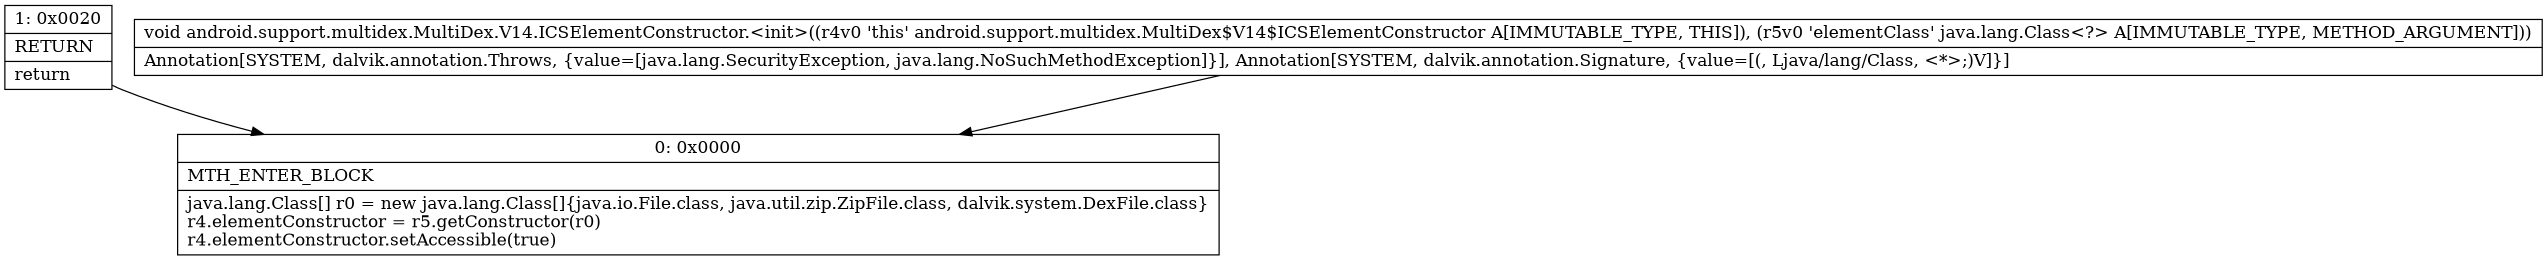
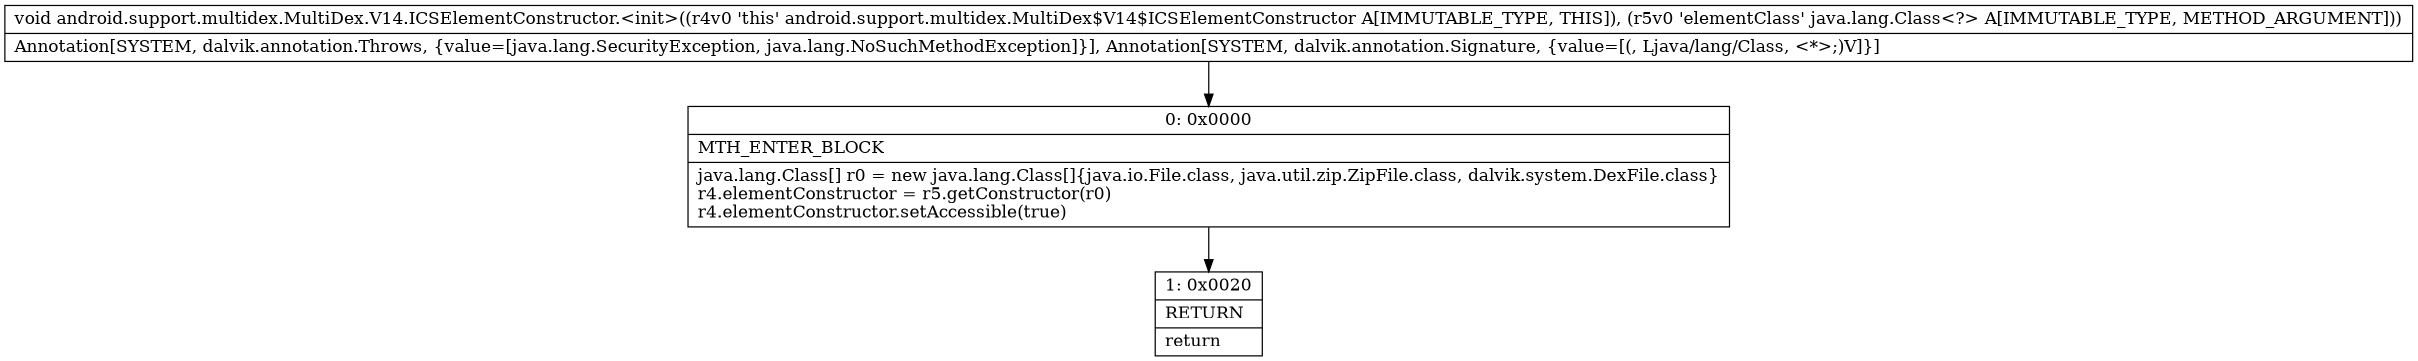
(181, 111) -> (1209, 243)
